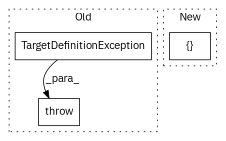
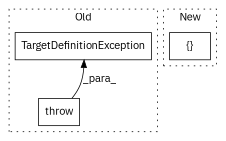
(45, 74) -> (81, 84)
